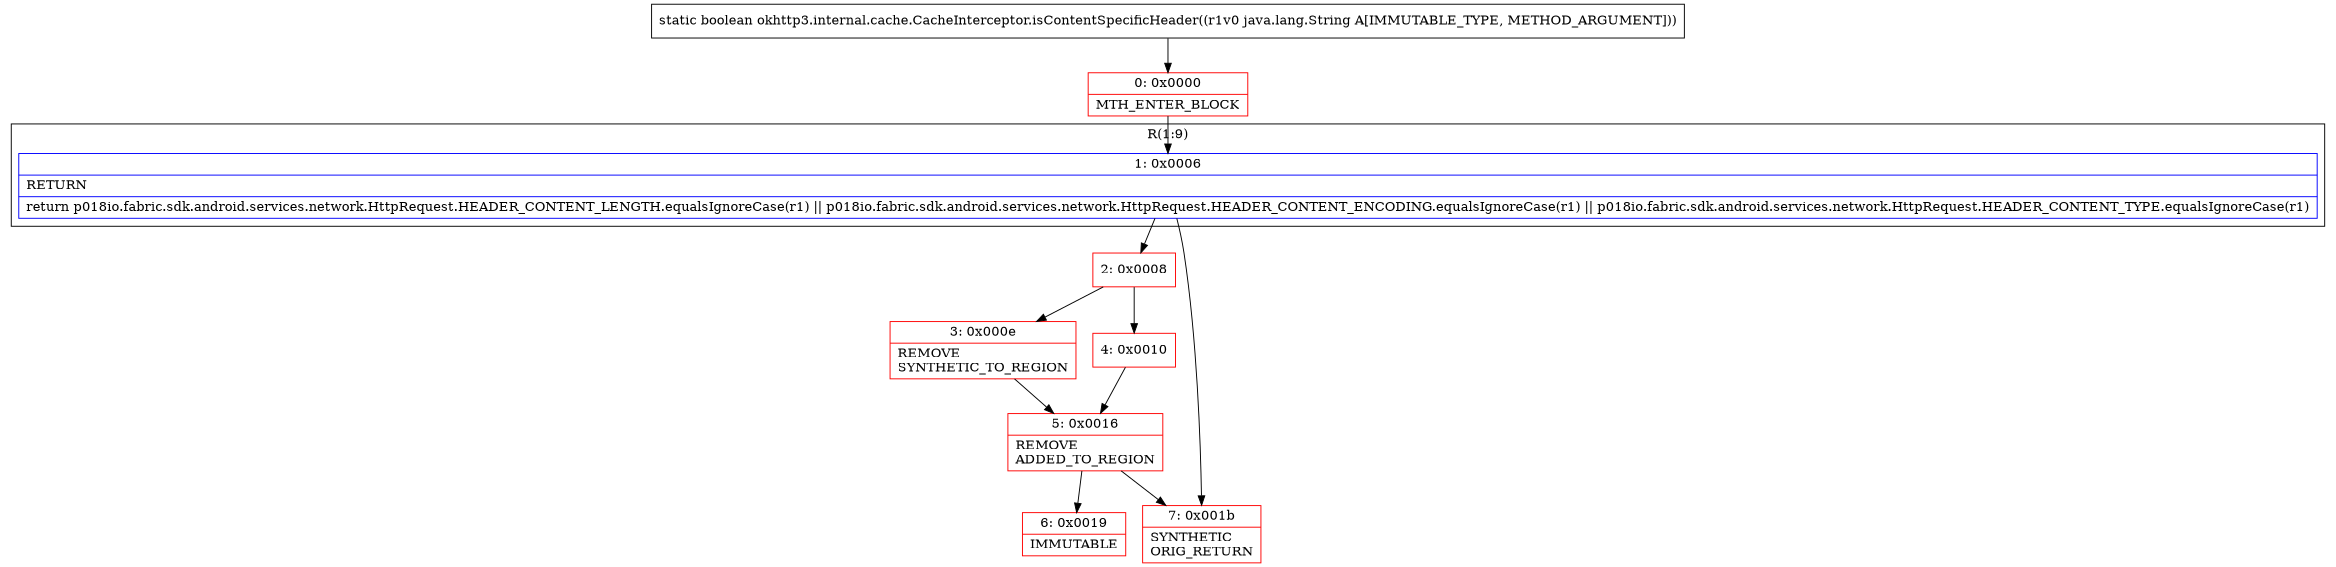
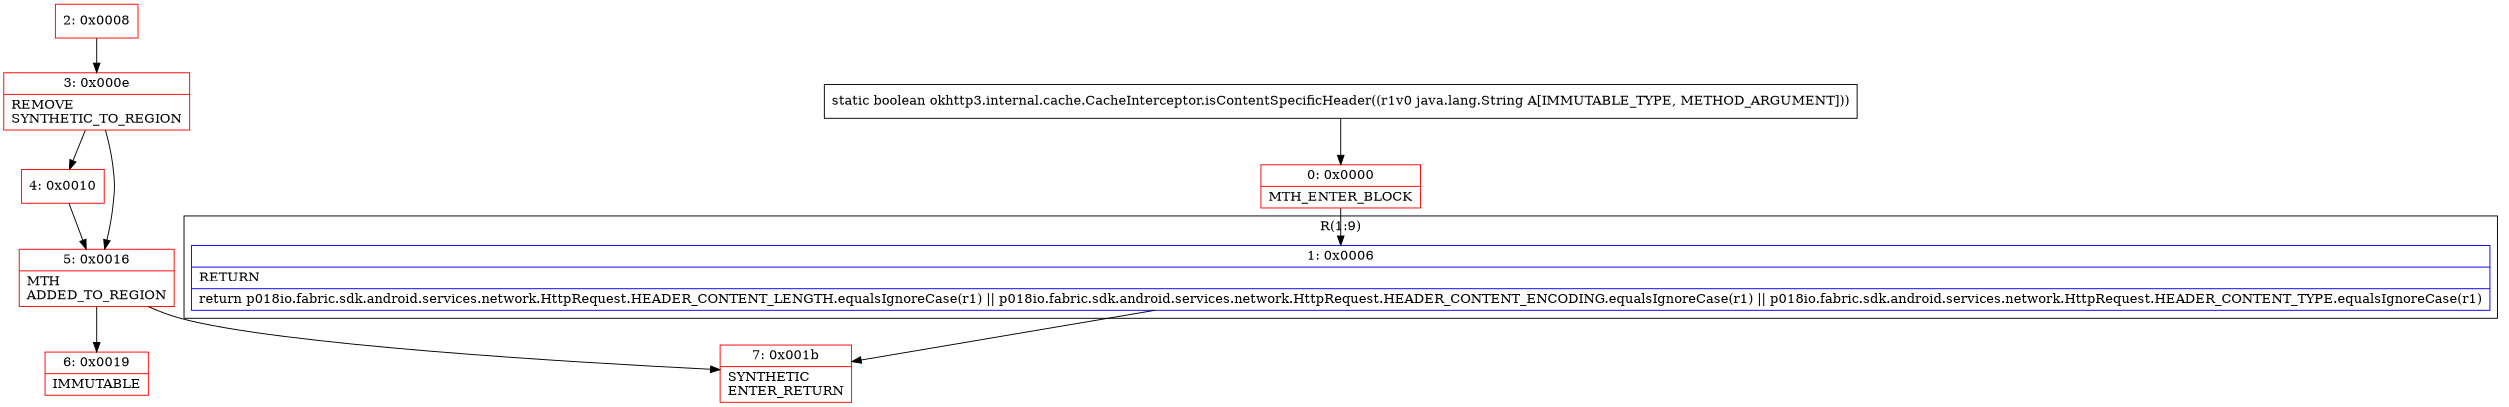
(1149, 232) -> none
(1134, 305) -> (79, 145)
(1047, 446) -> (44, 281)
(1202, 552) -> (786, 391)
